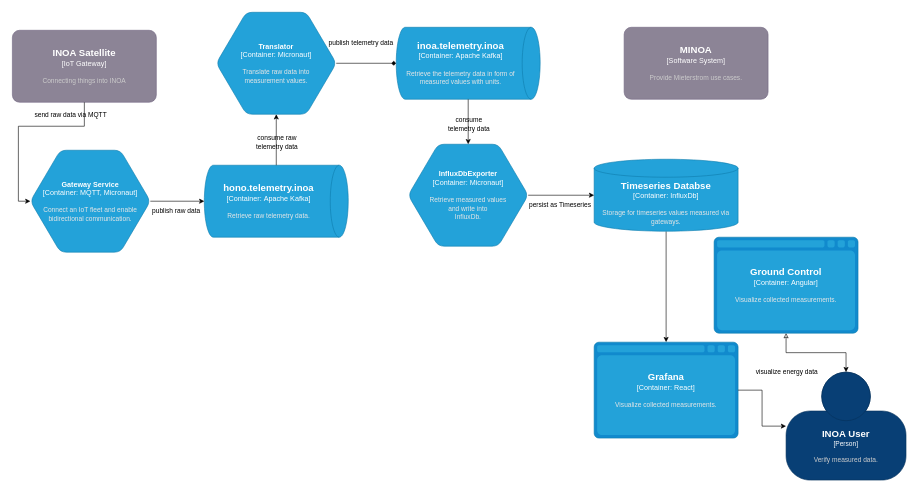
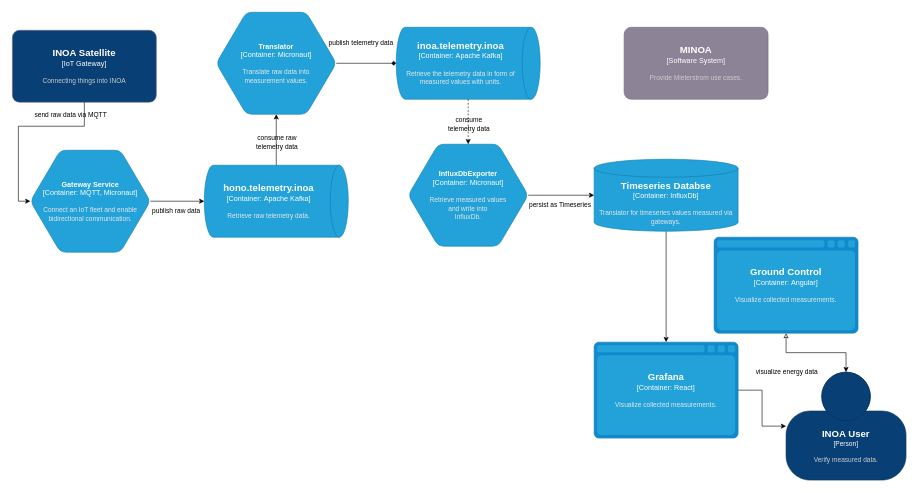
(84, 66) -> (84, 66)
(468, 119) -> (468, 119)
(666, 203) -> (666, 203)
